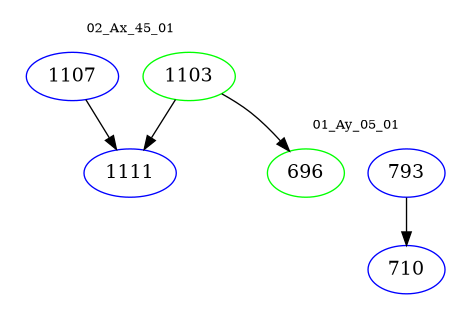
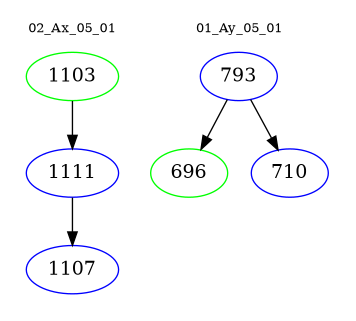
(131, 29) -> (72, 29)
(98, 119) -> (72, 215)
(265, 125) -> (217, 118)
